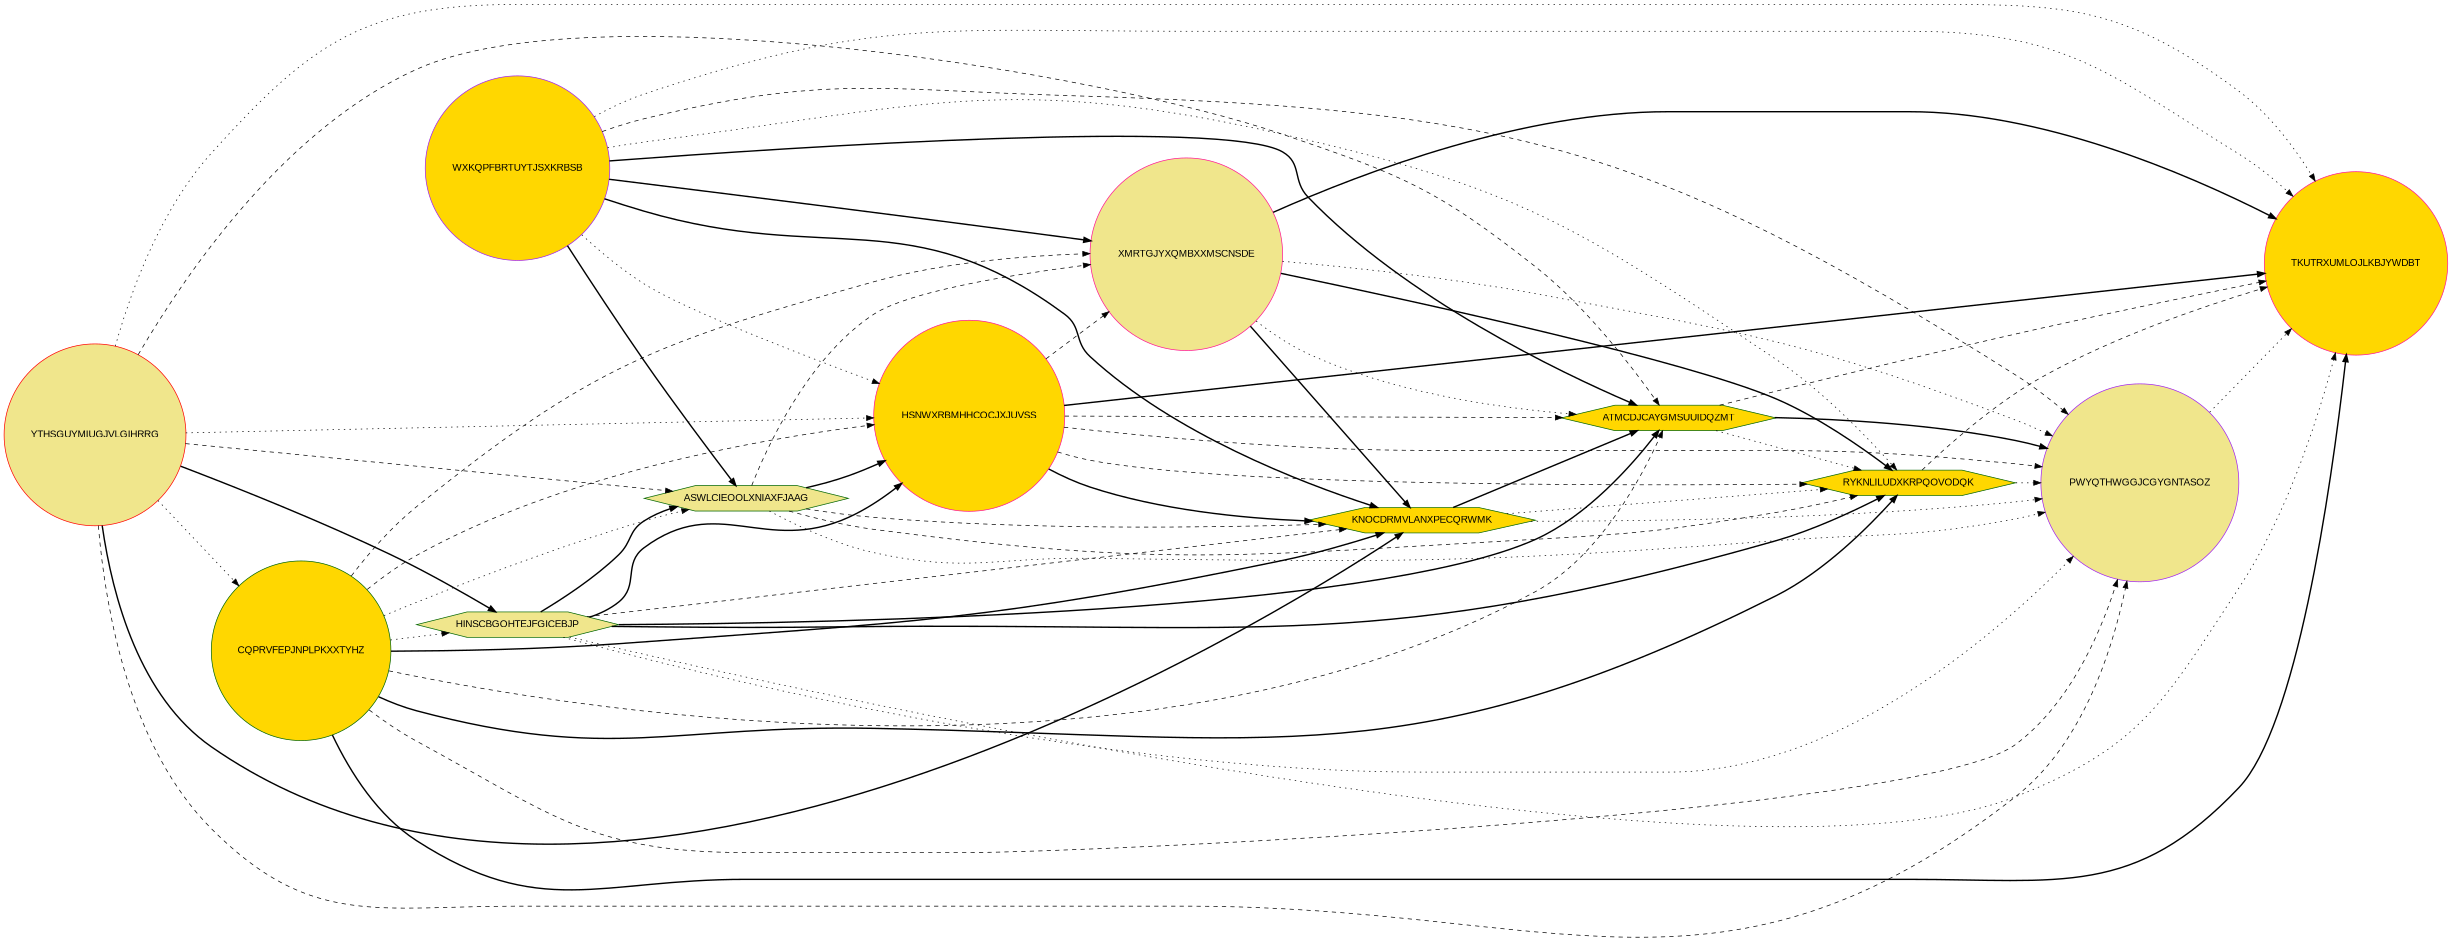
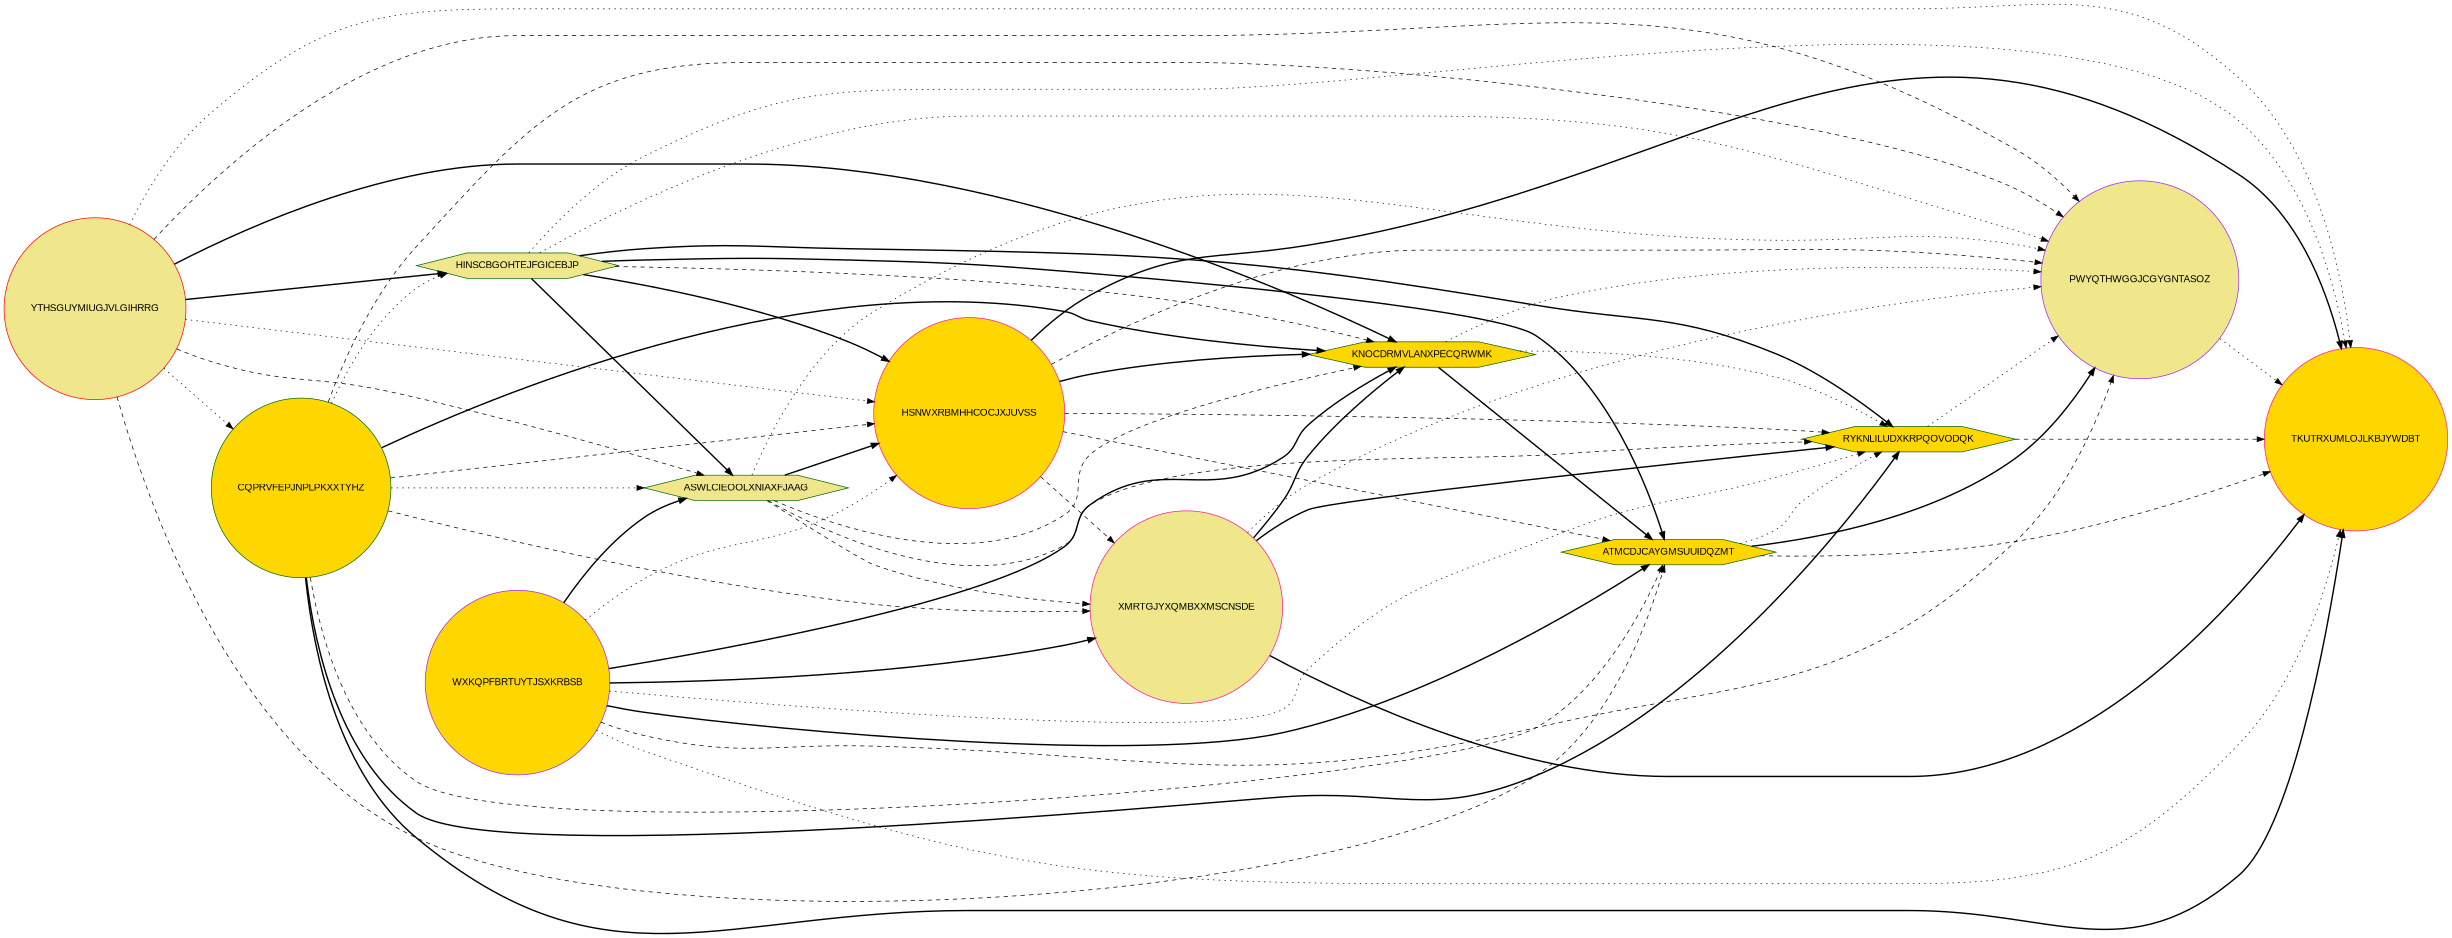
(1406, 388) -> none
